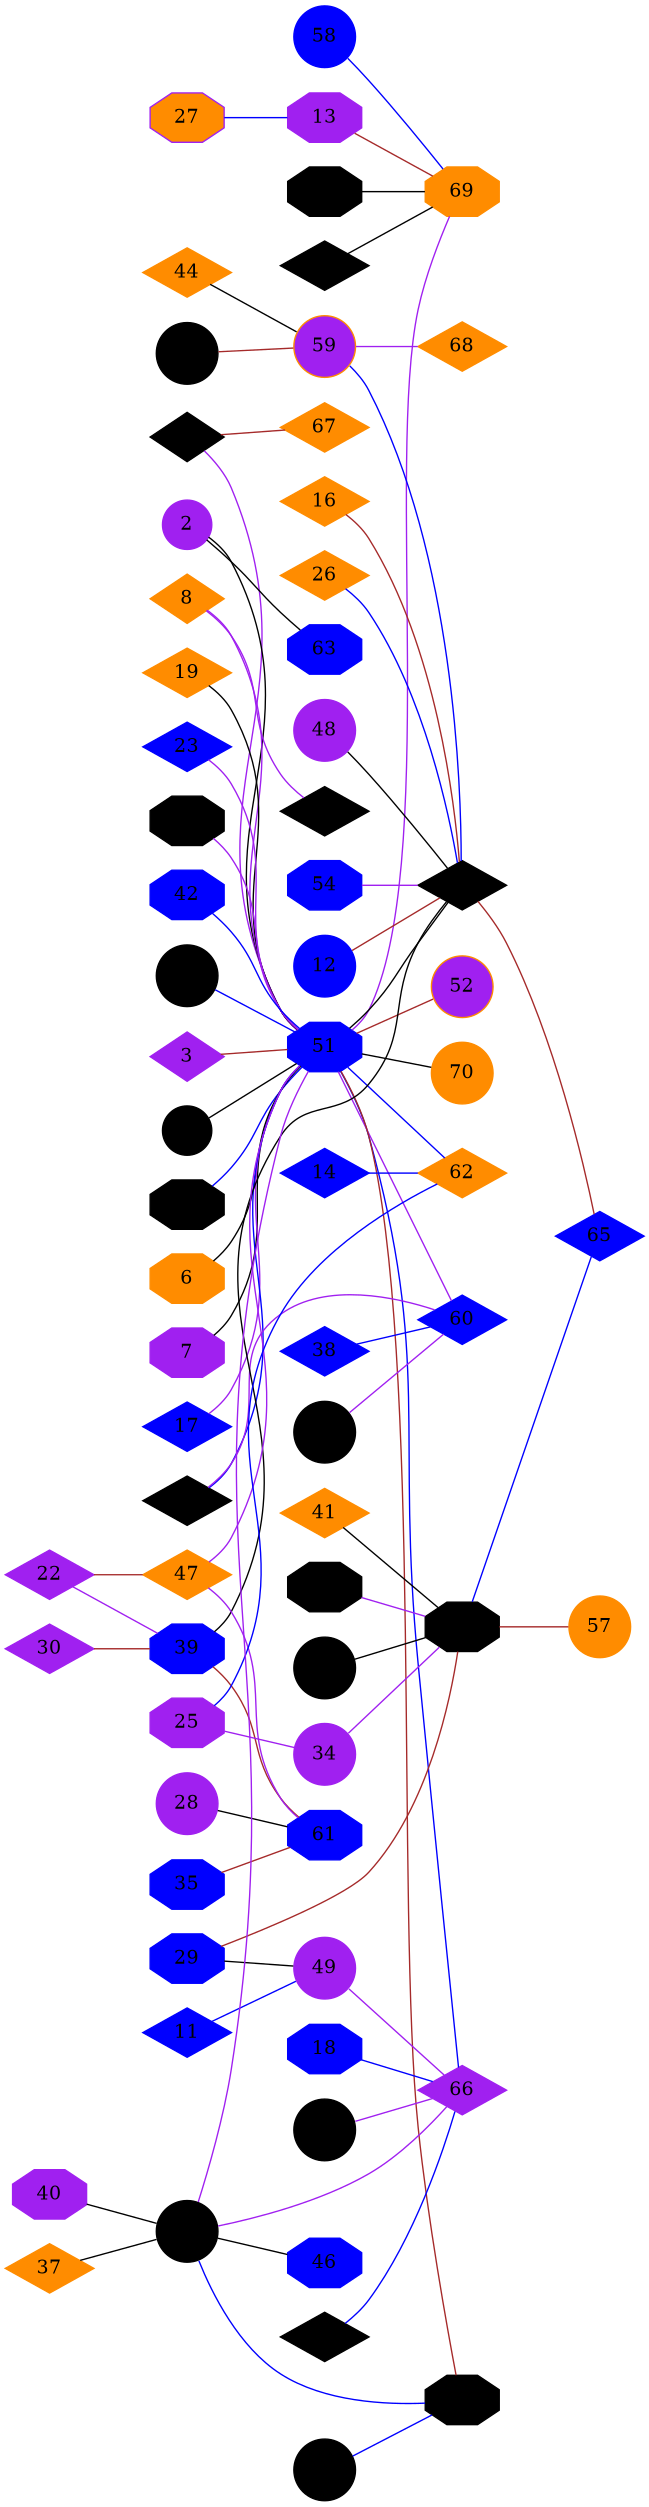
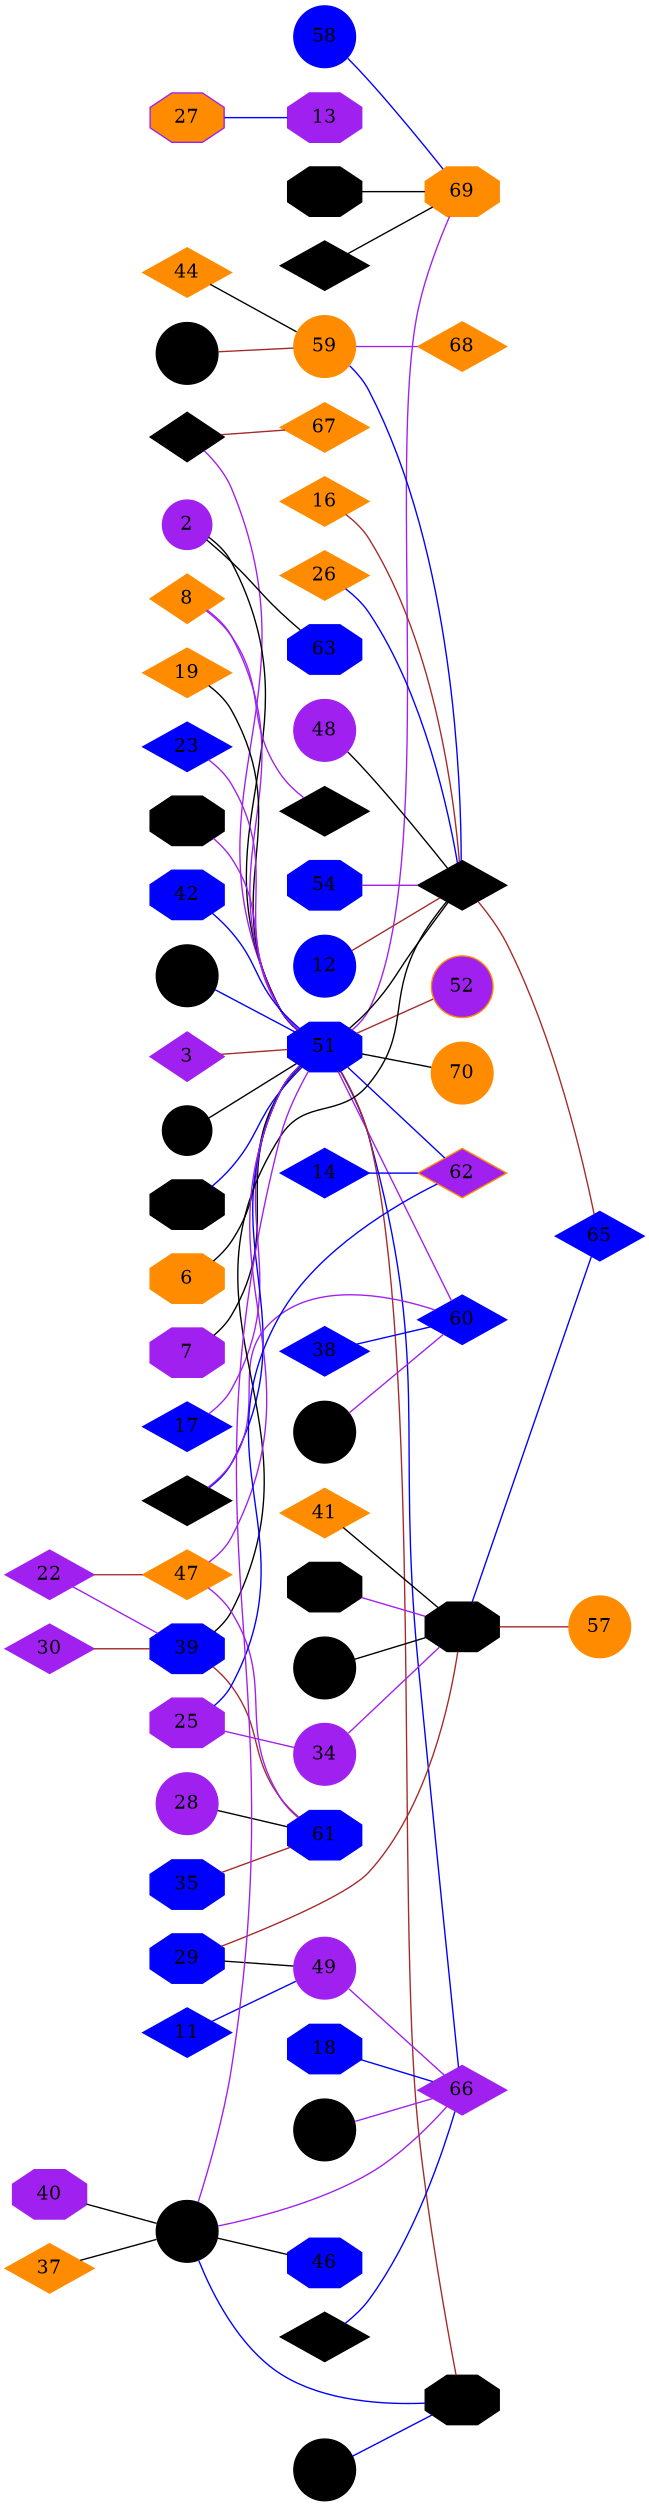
(394, 155) -> none
(325, 347) -> (325, 347)
(462, 1173) -> (462, 1173)
